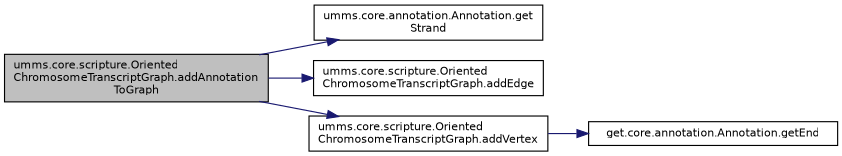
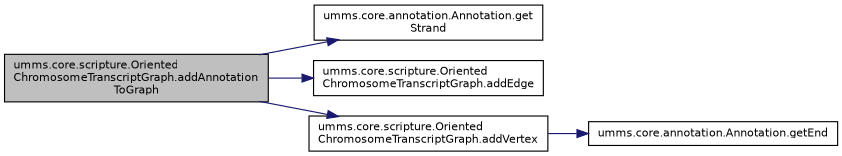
(713, 134) -> (713, 134)
